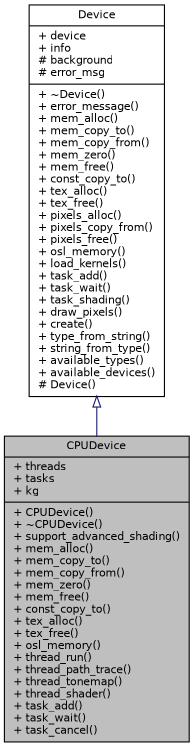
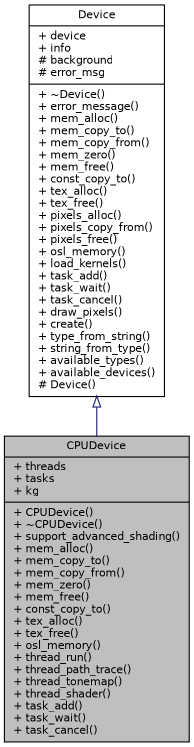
(84, 300) -> (80, 300)
